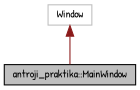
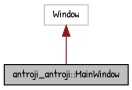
(70, 75) -> (66, 75)
